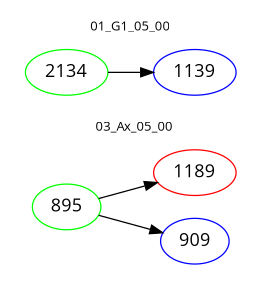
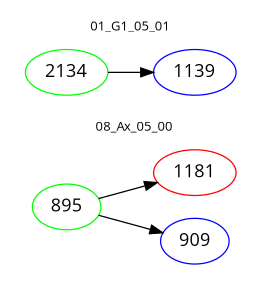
(131, 27) -> (131, 27)
(134, 128) -> (134, 128)
(195, 173) -> (195, 173)
